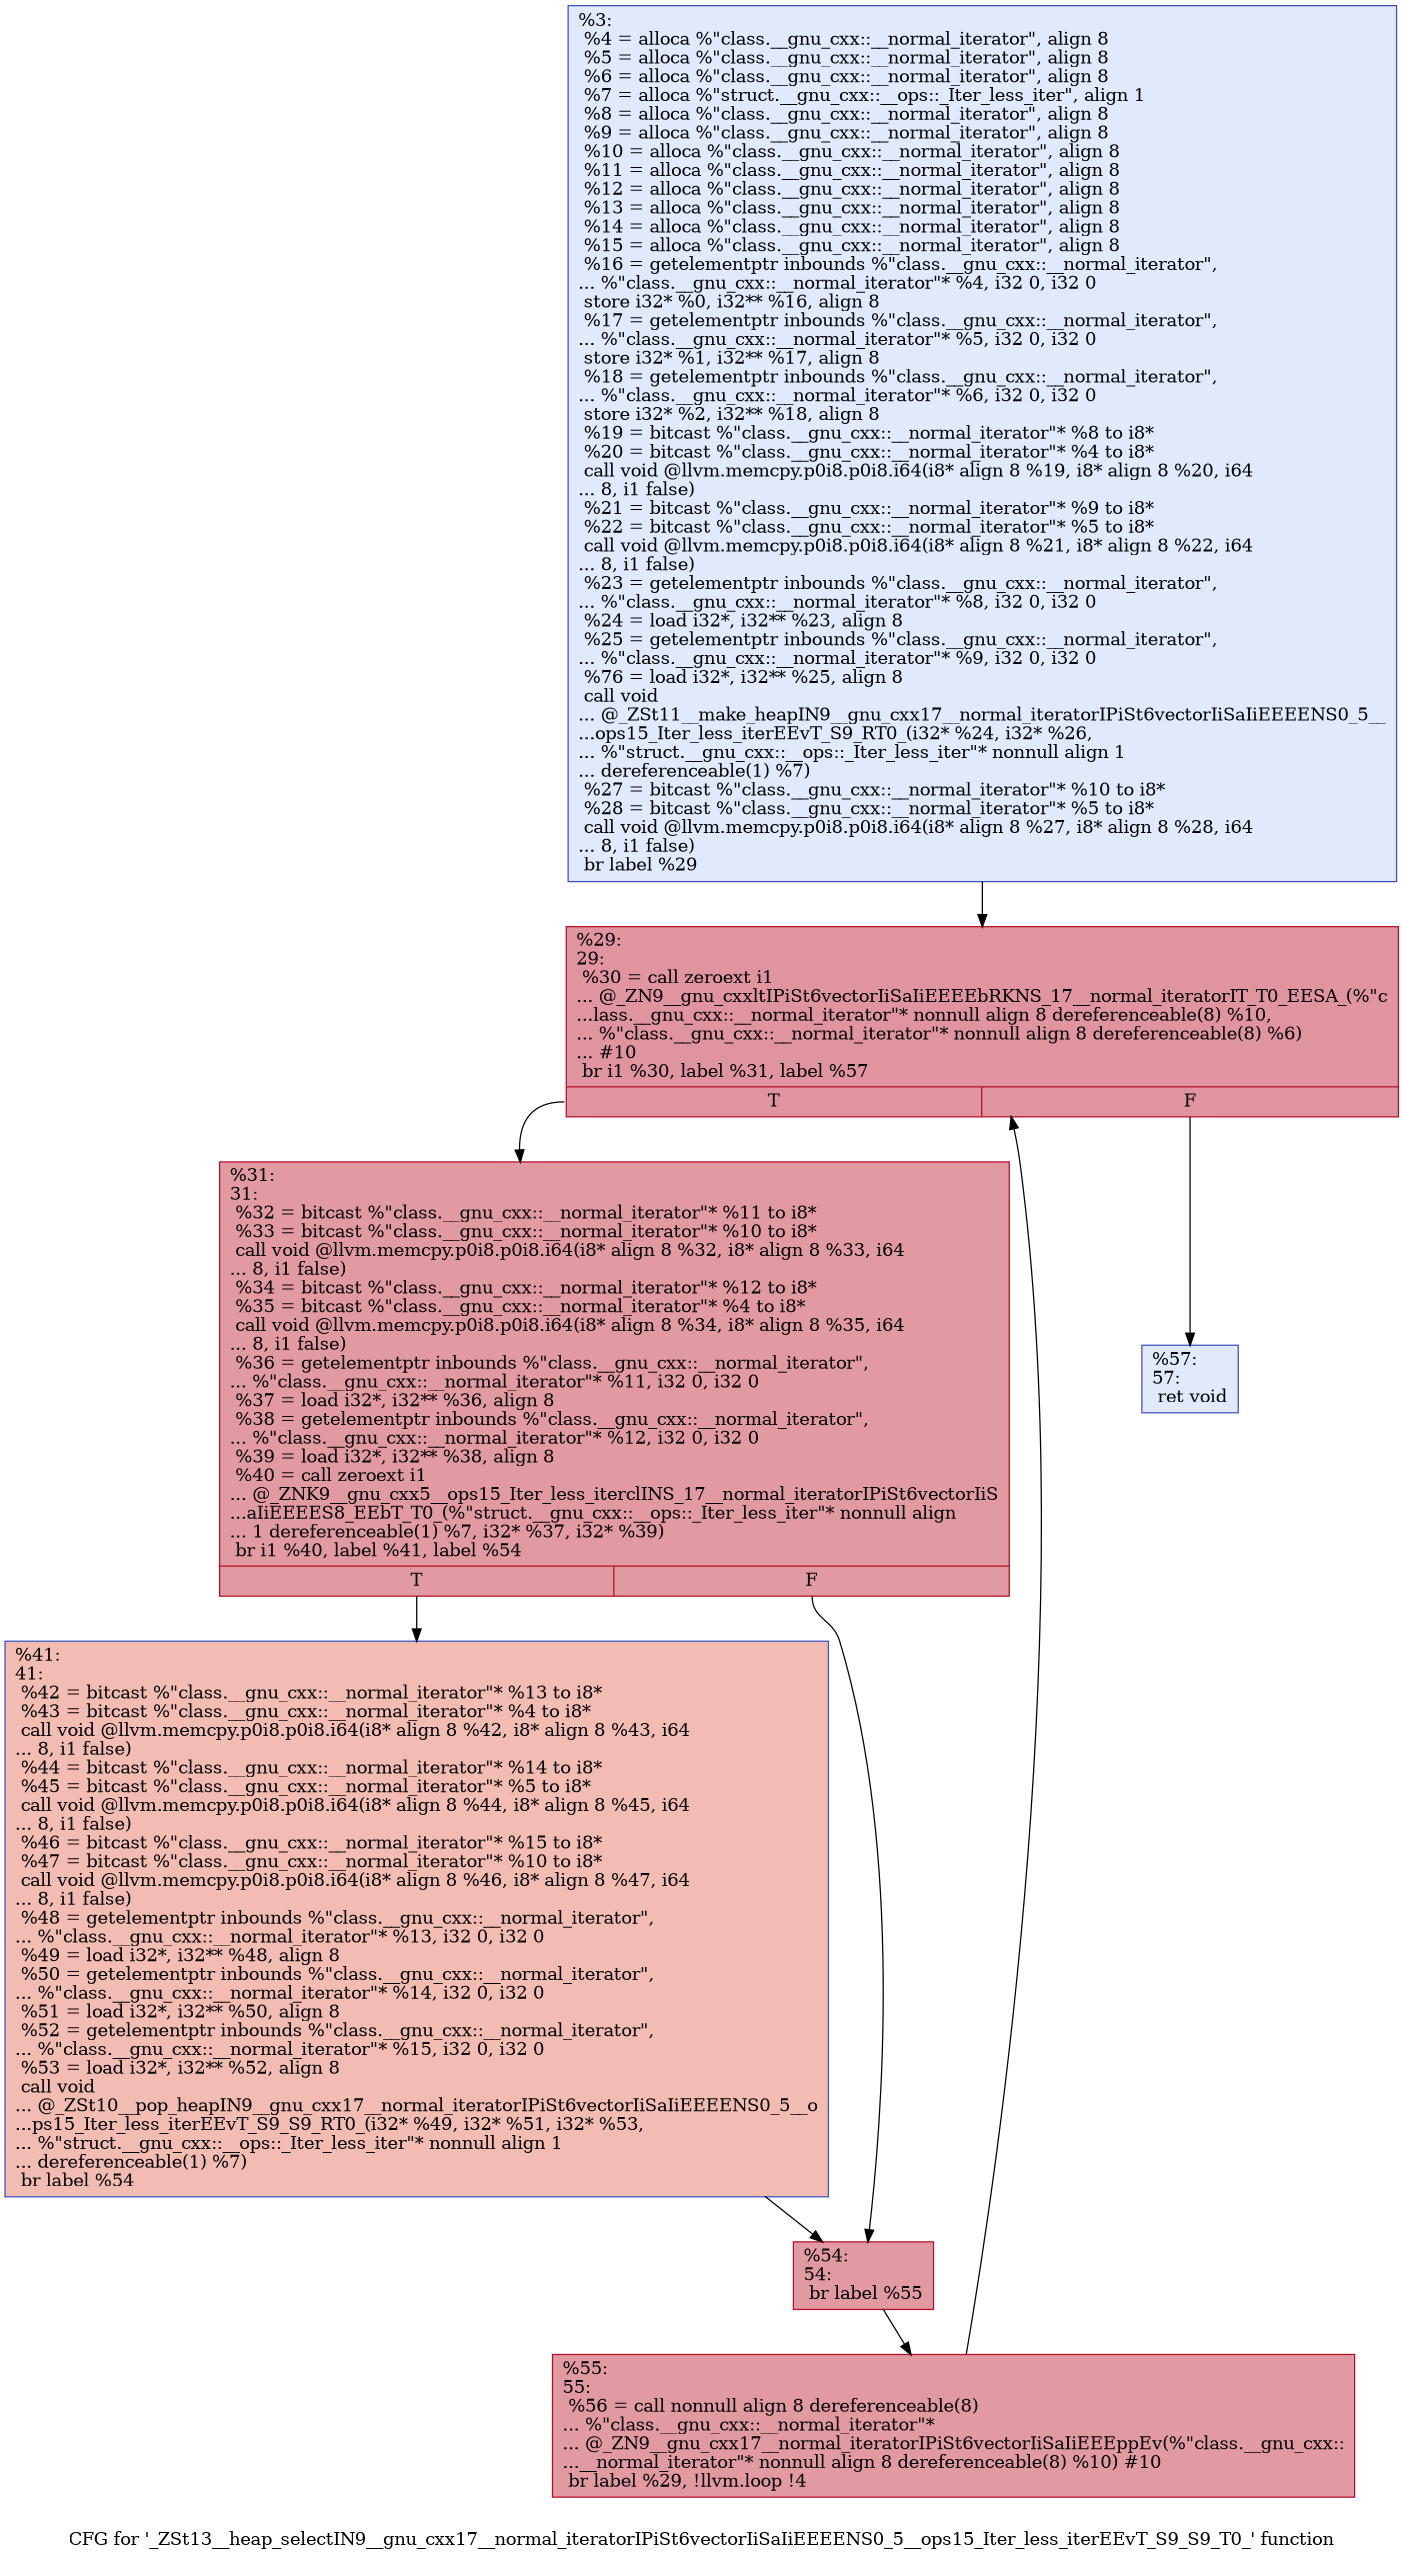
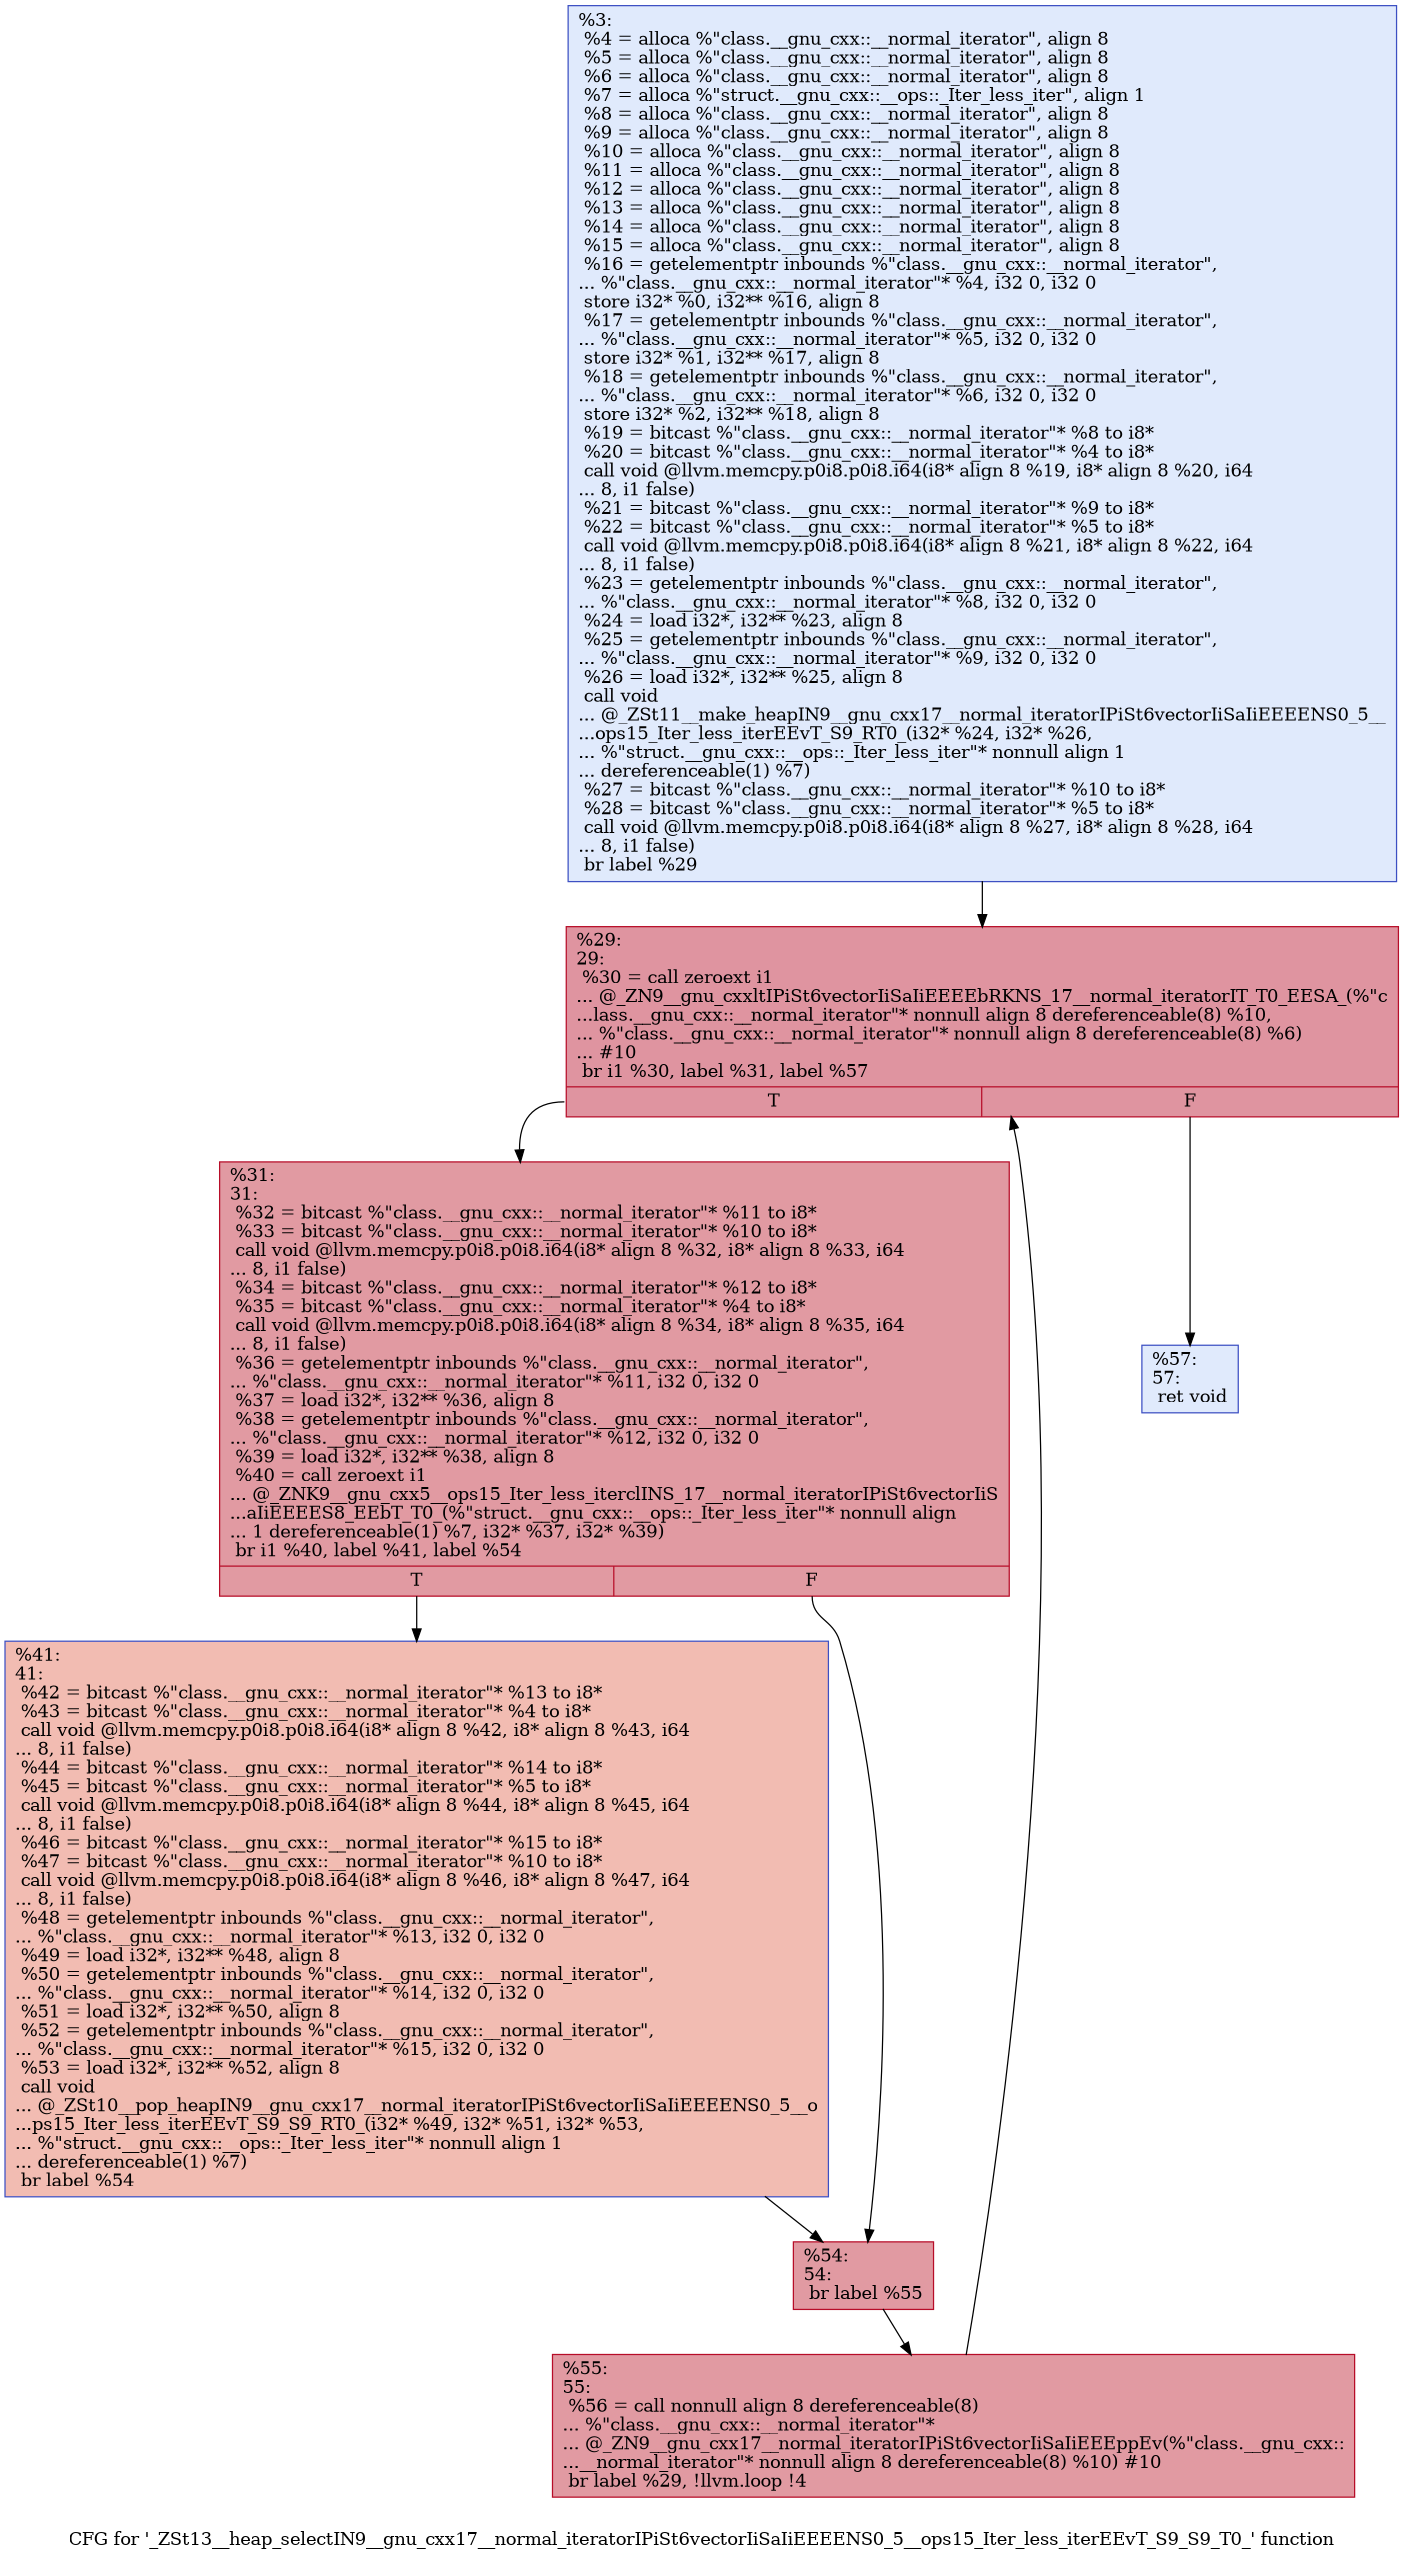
(741, 678) -> (741, 678)
